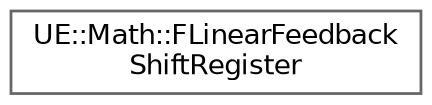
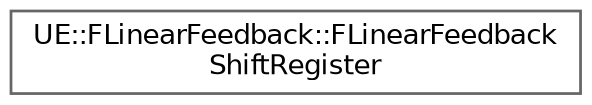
(216, 52) -> (296, 52)
